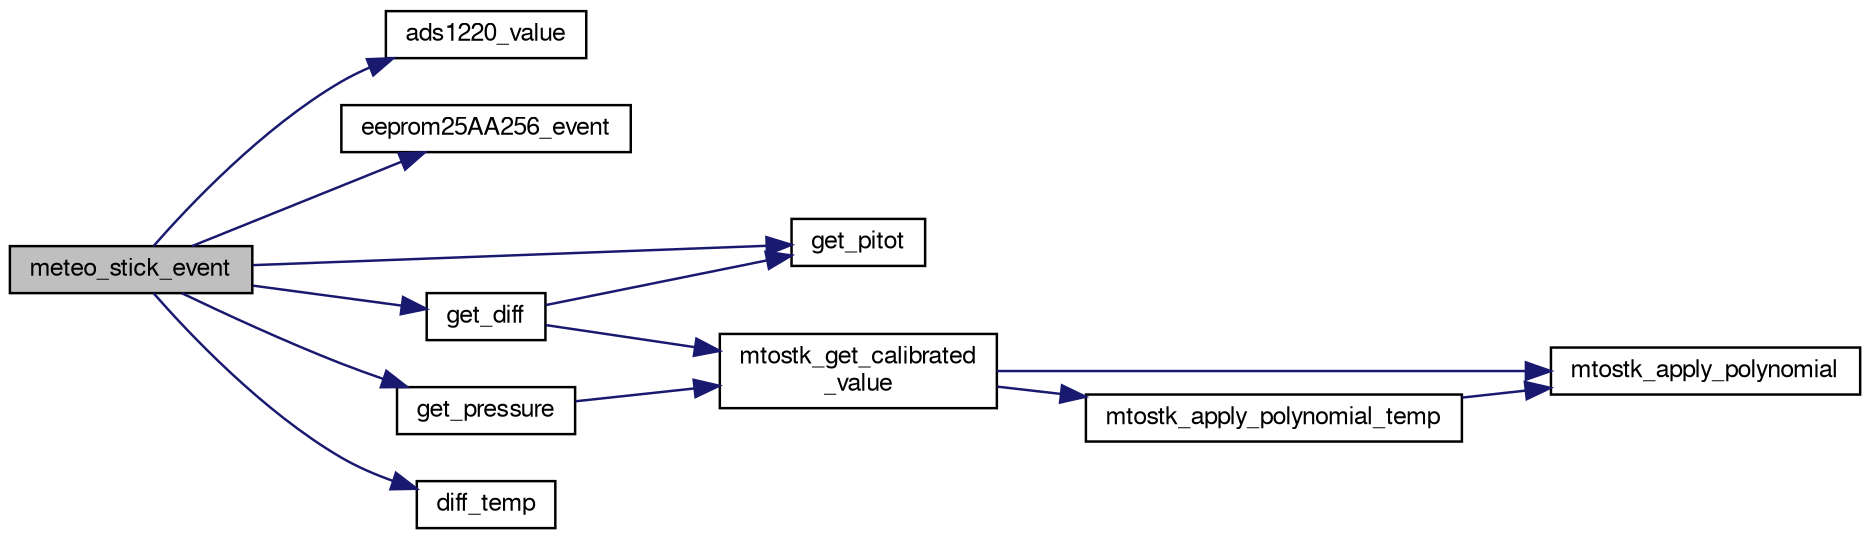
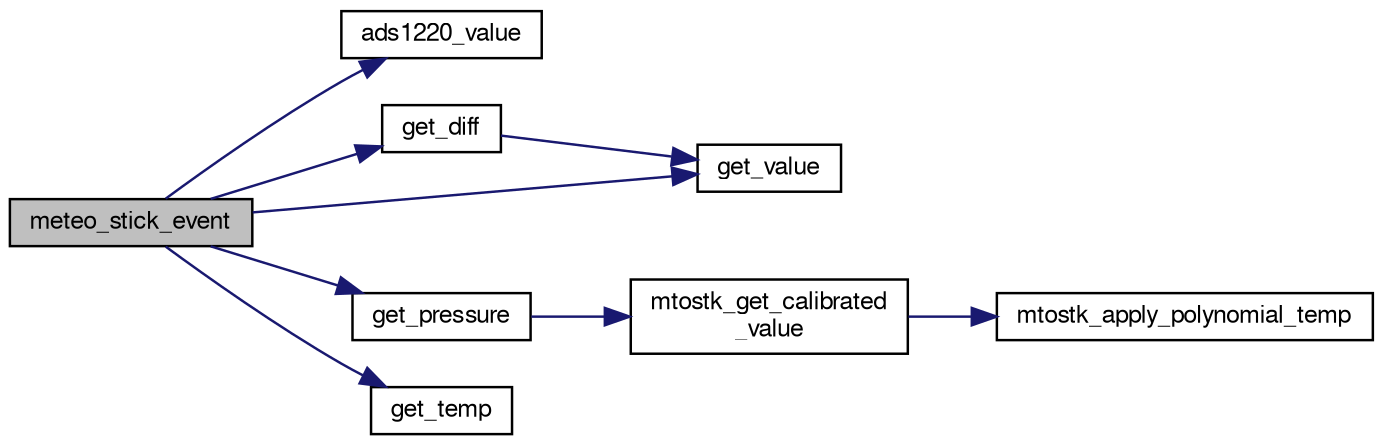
(486, 129) -> none
(858, 242) -> (769, 168)
(620, 336) -> none
(1706, 371) -> none
(486, 505) -> (442, 411)
